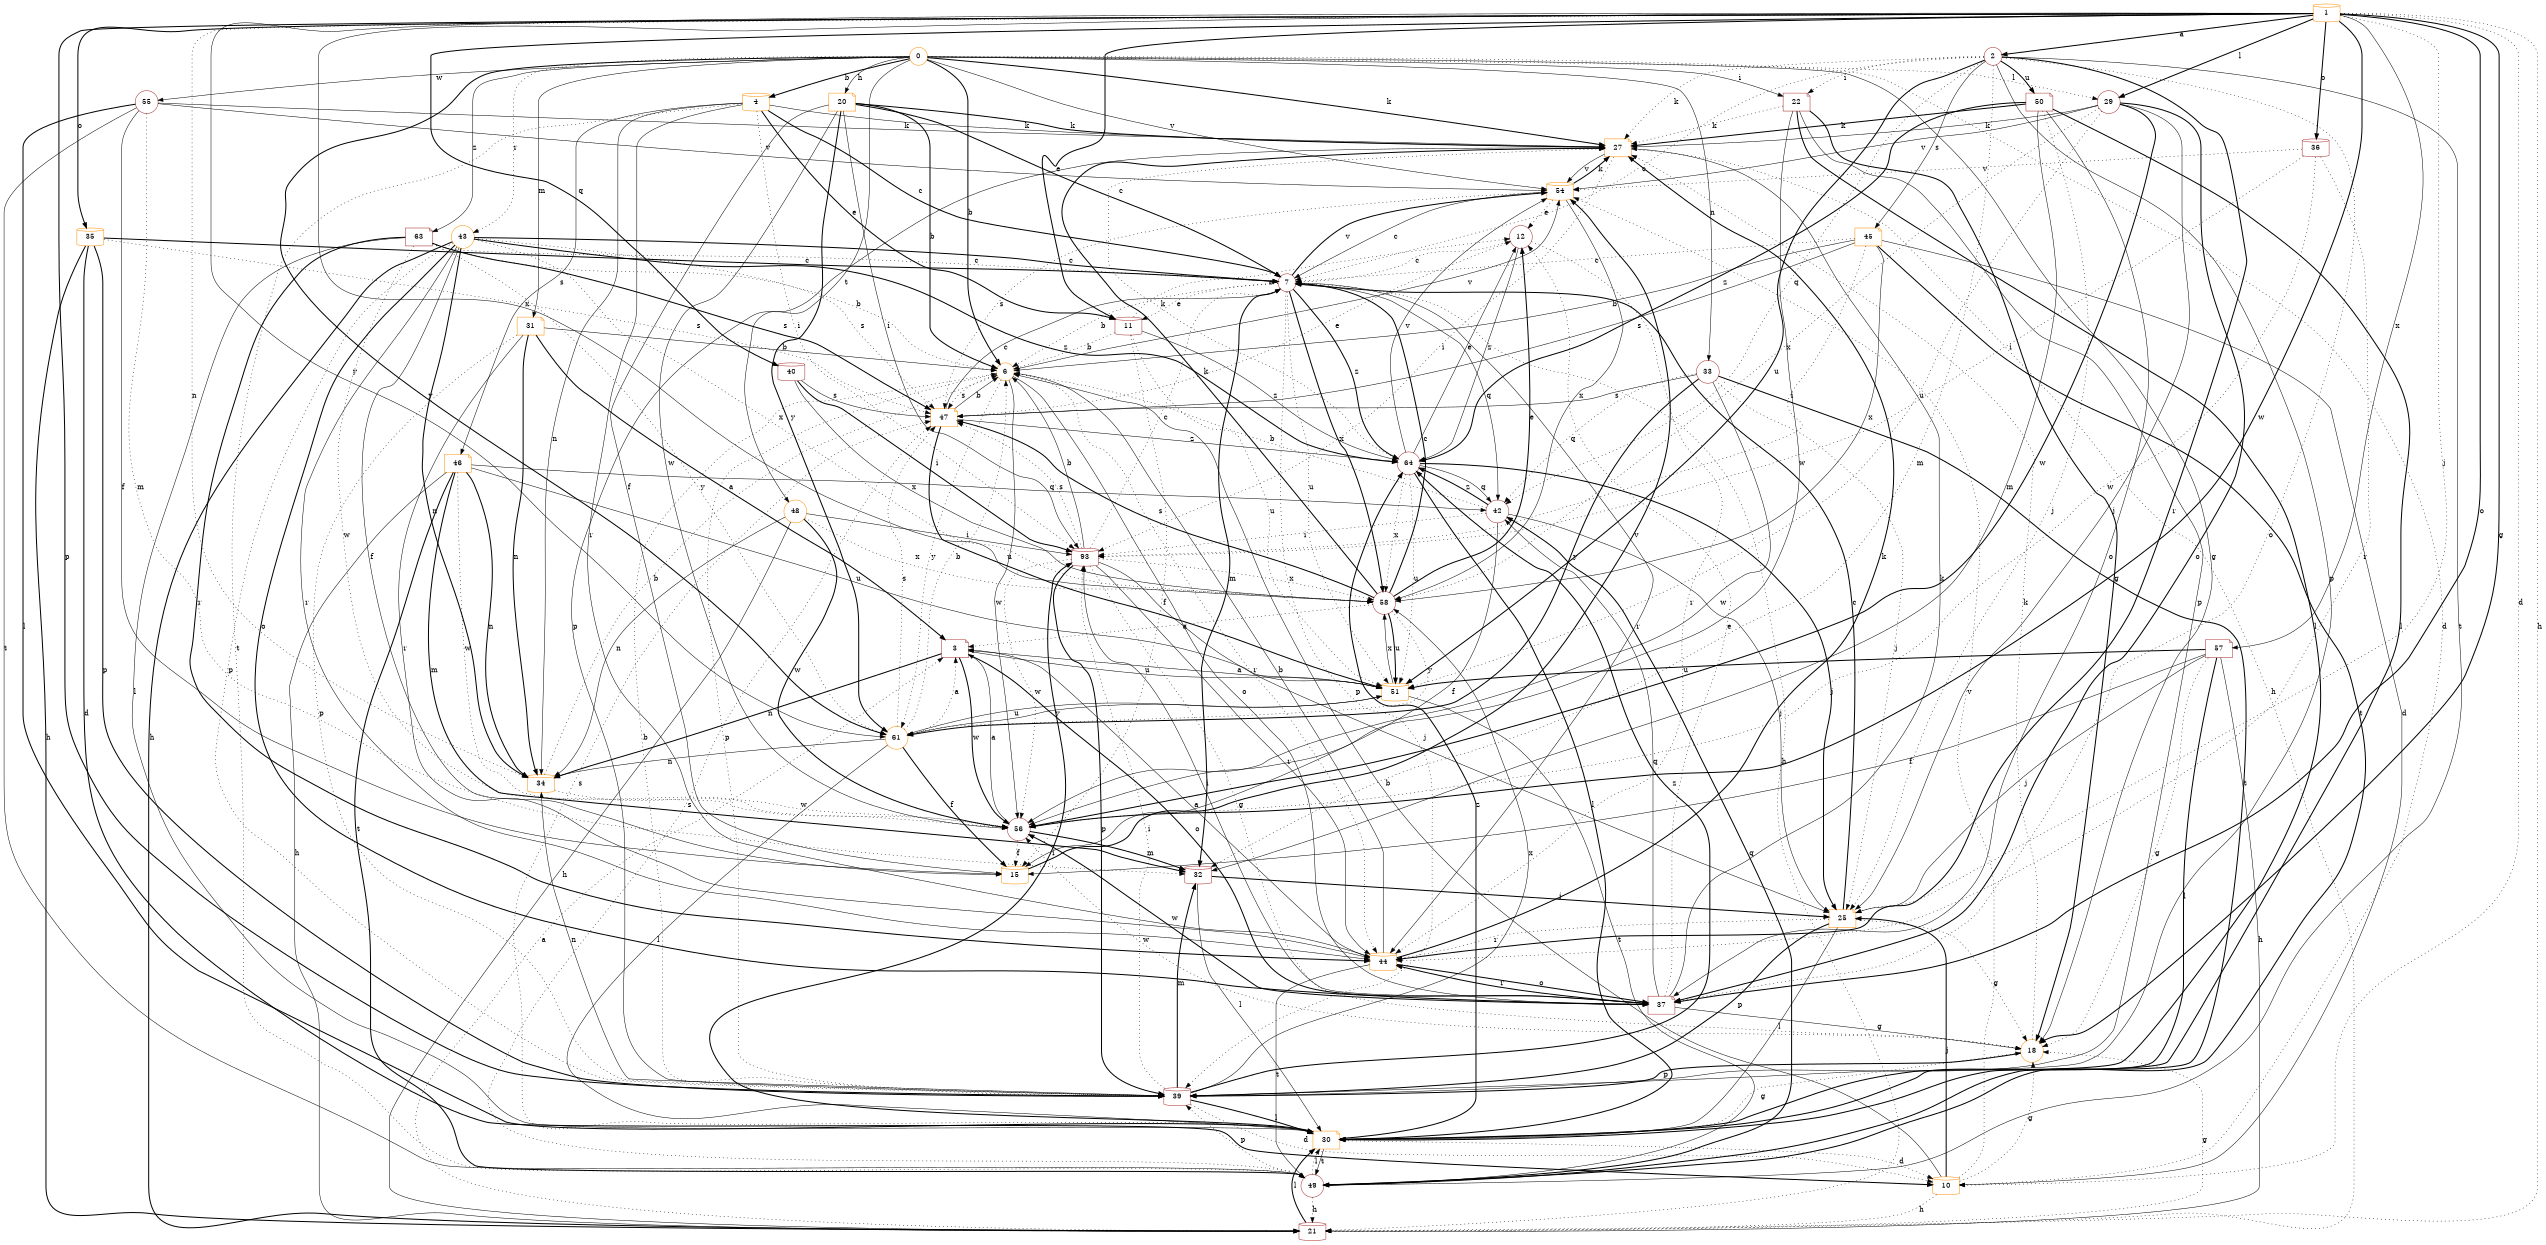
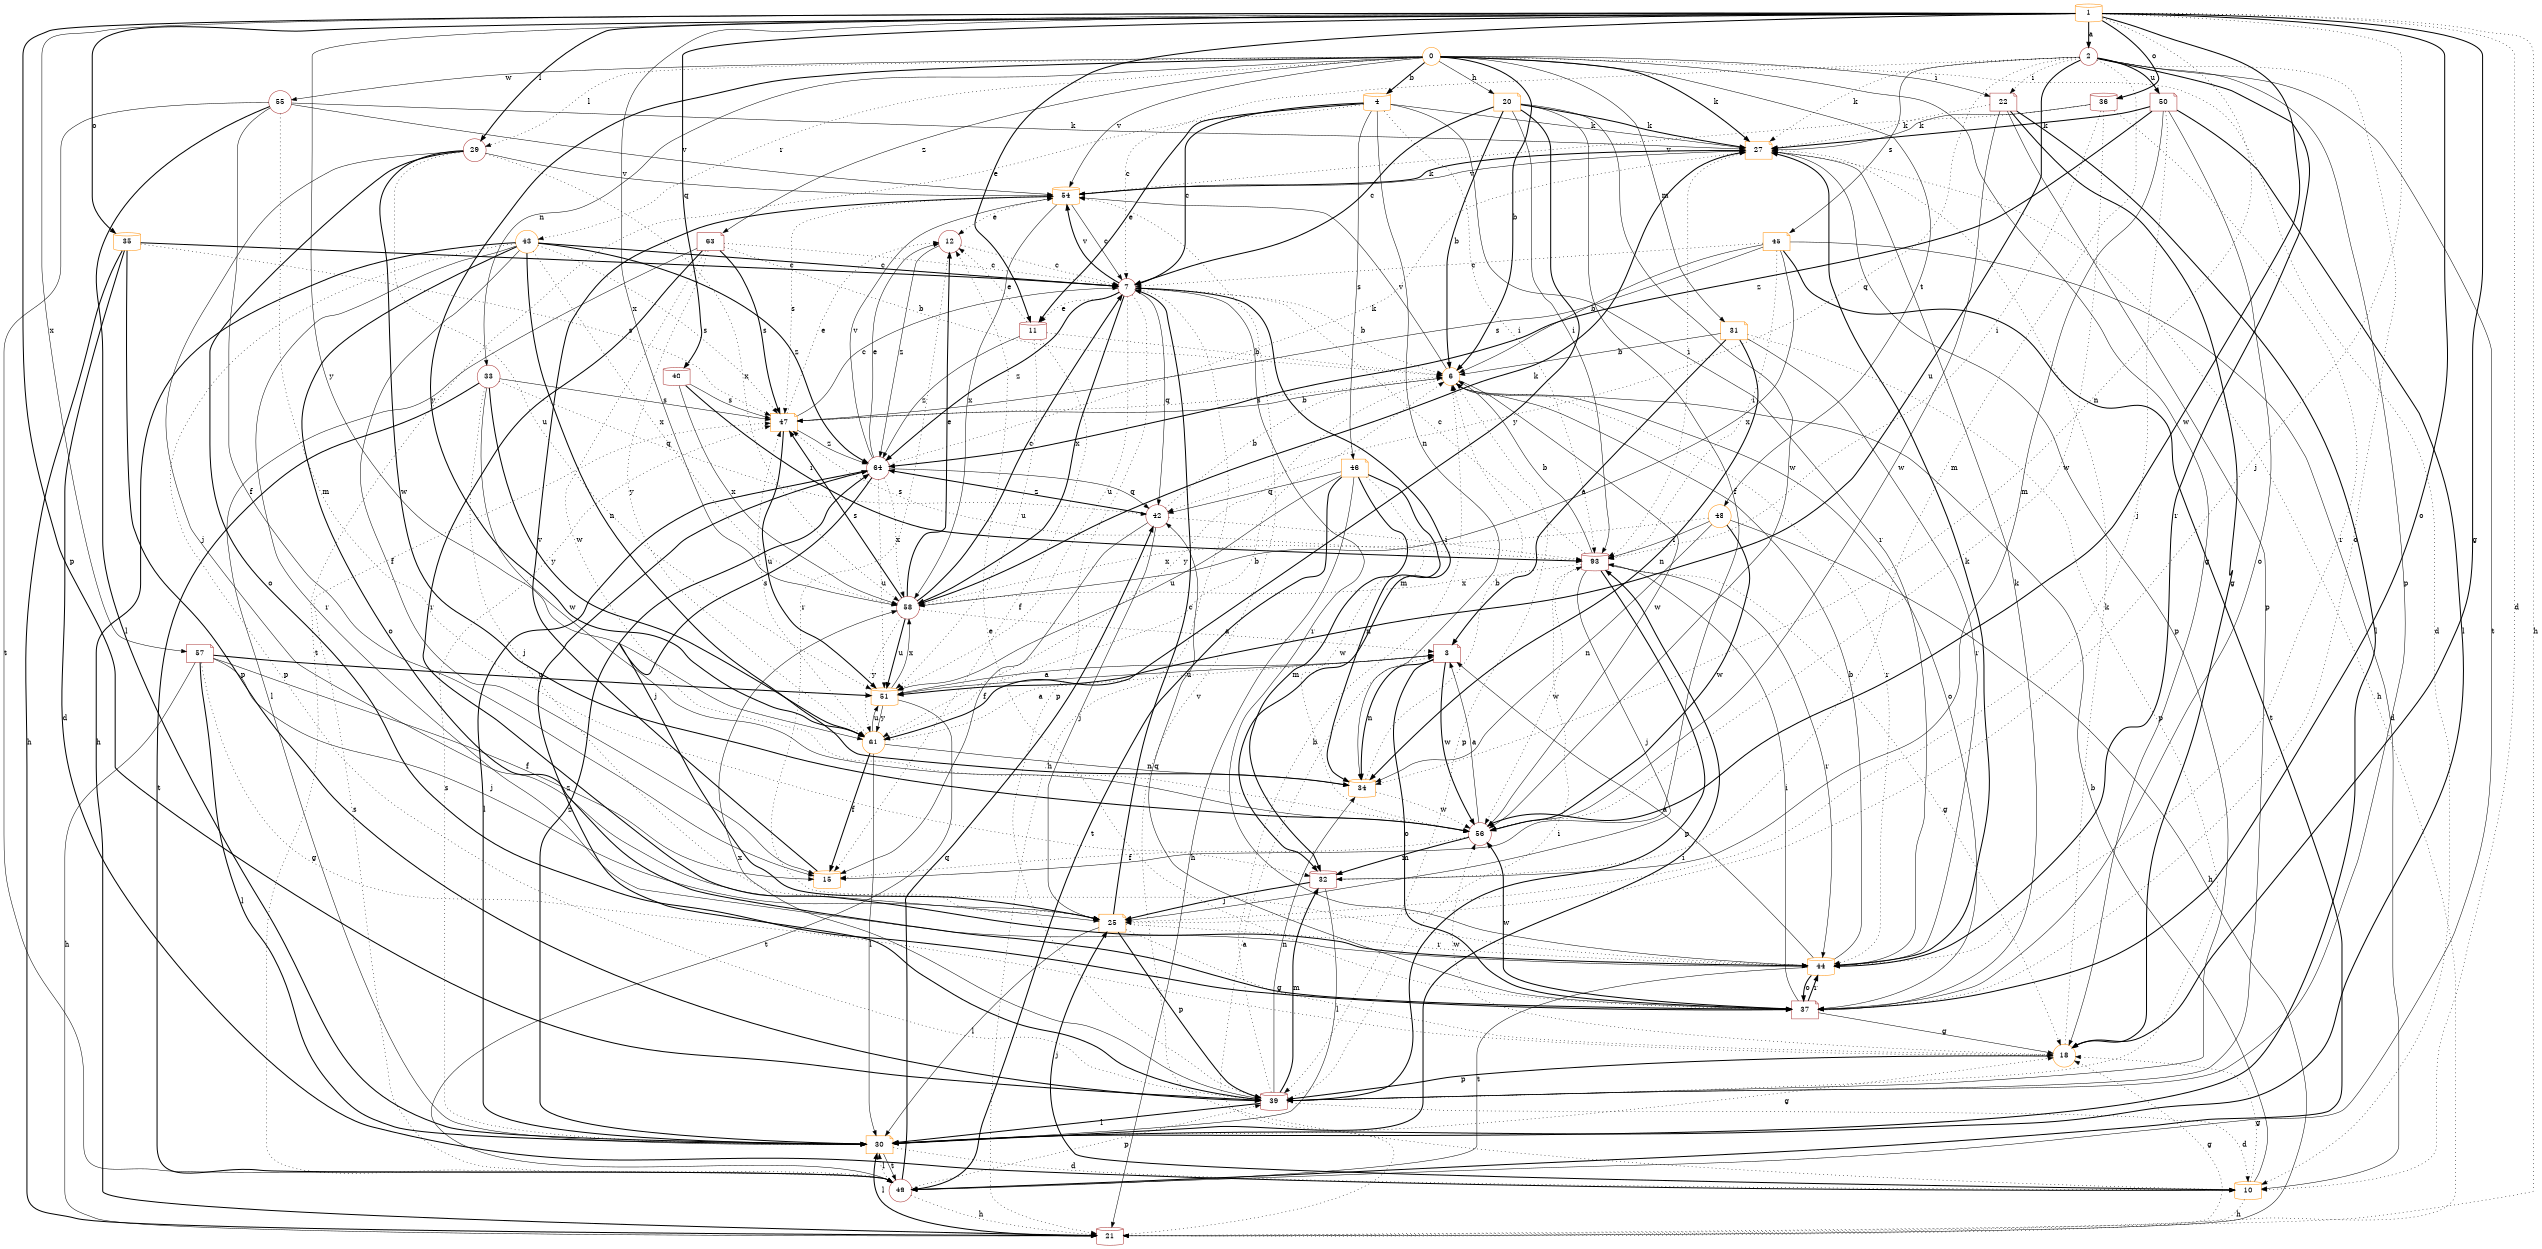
(1868, 134) -> (1917, 124)
